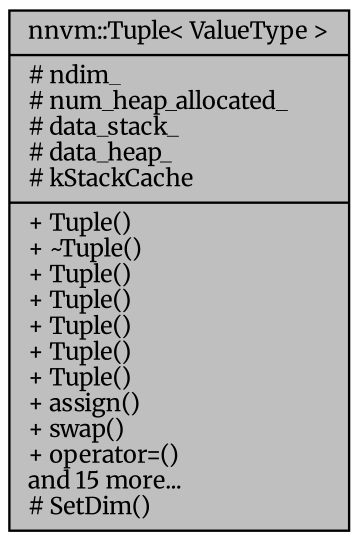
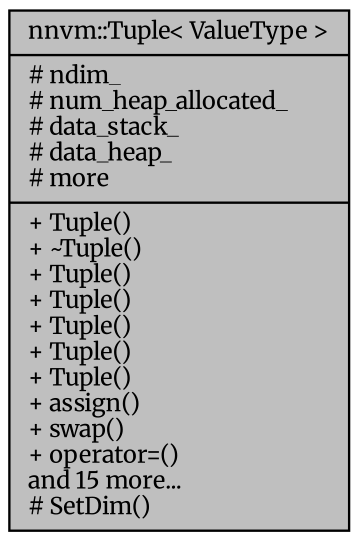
(111, 179) -> (69, 179)
